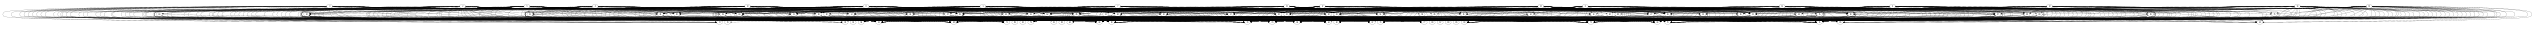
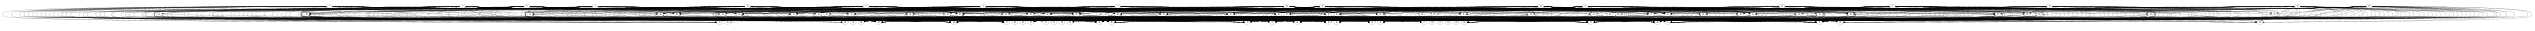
none -> (1046, 22)
